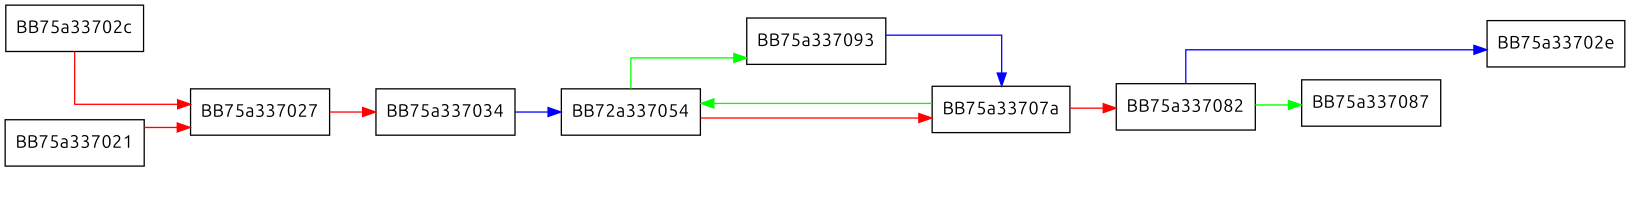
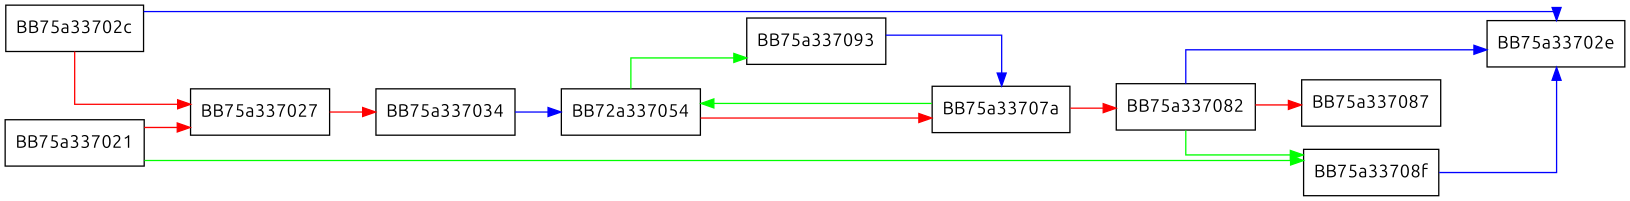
none -> (851, 12)
(1272, 105) -> (1272, 105)
none -> (1371, 173)
